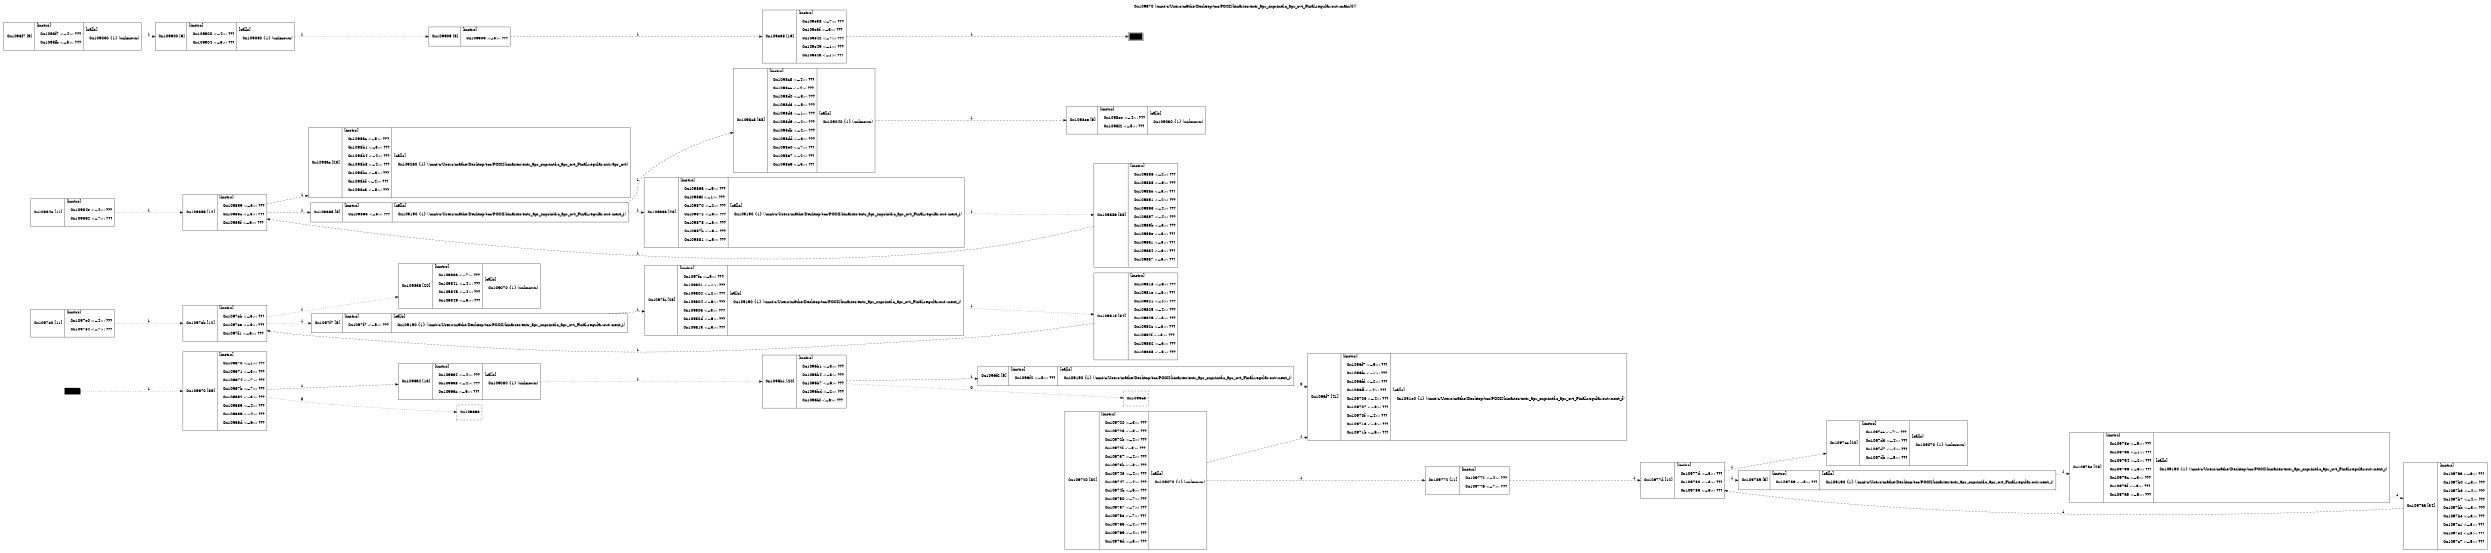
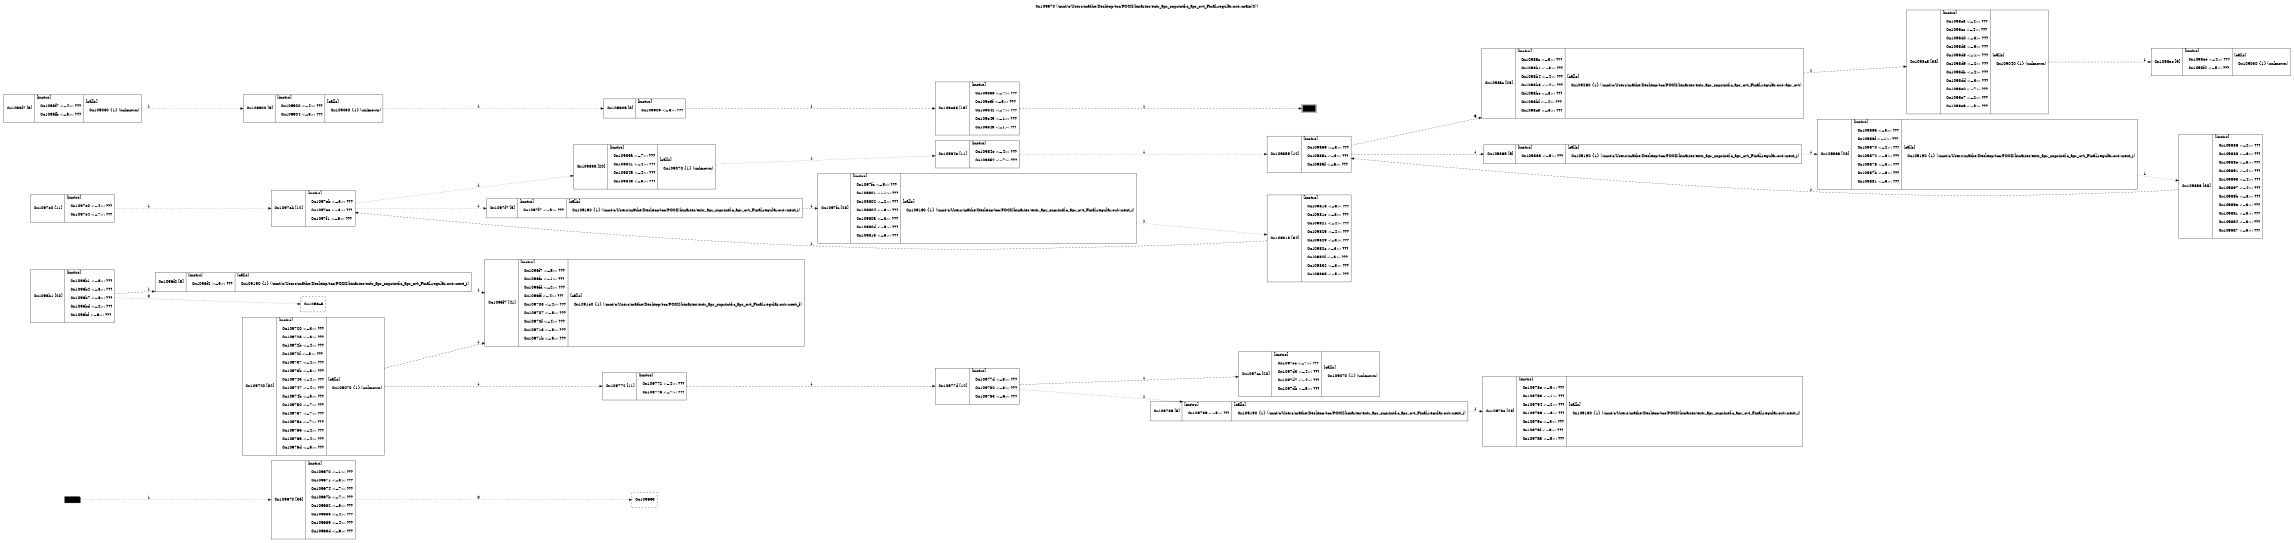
(670, 157) -> (1854, 70)
none -> (824, 160)
(302, 195) -> (1475, 117)
(469, 382) -> none
(1301, 384) -> (478, 290)
(2445, 506) -> none
